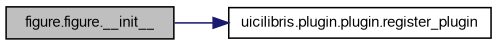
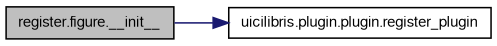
(90, 23) -> (90, 23)
